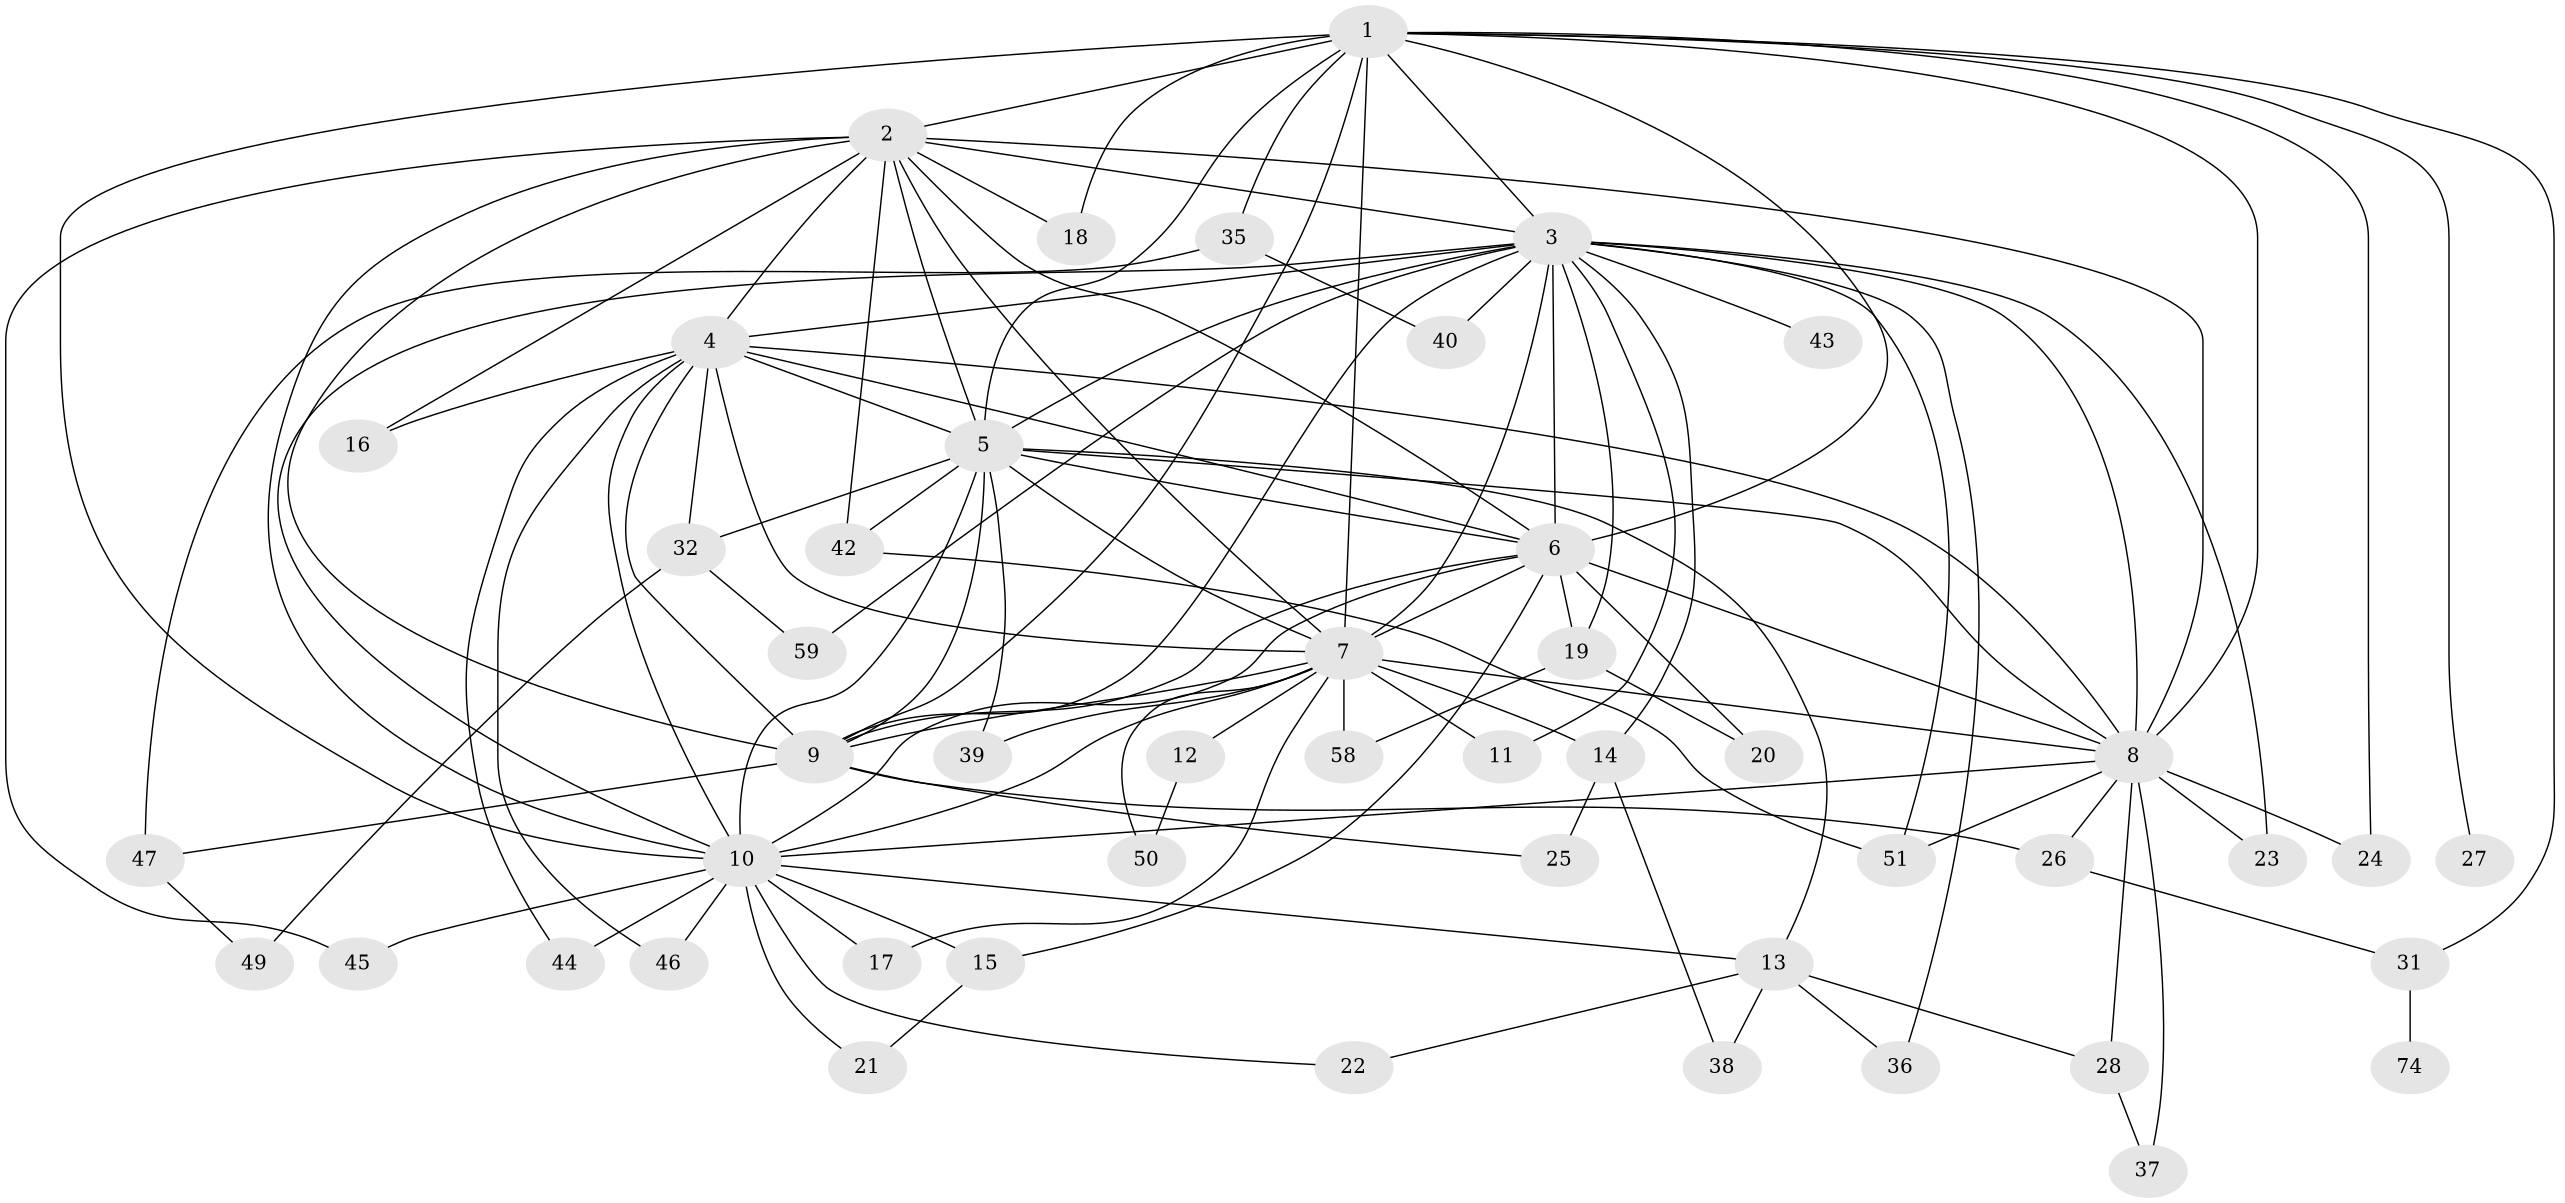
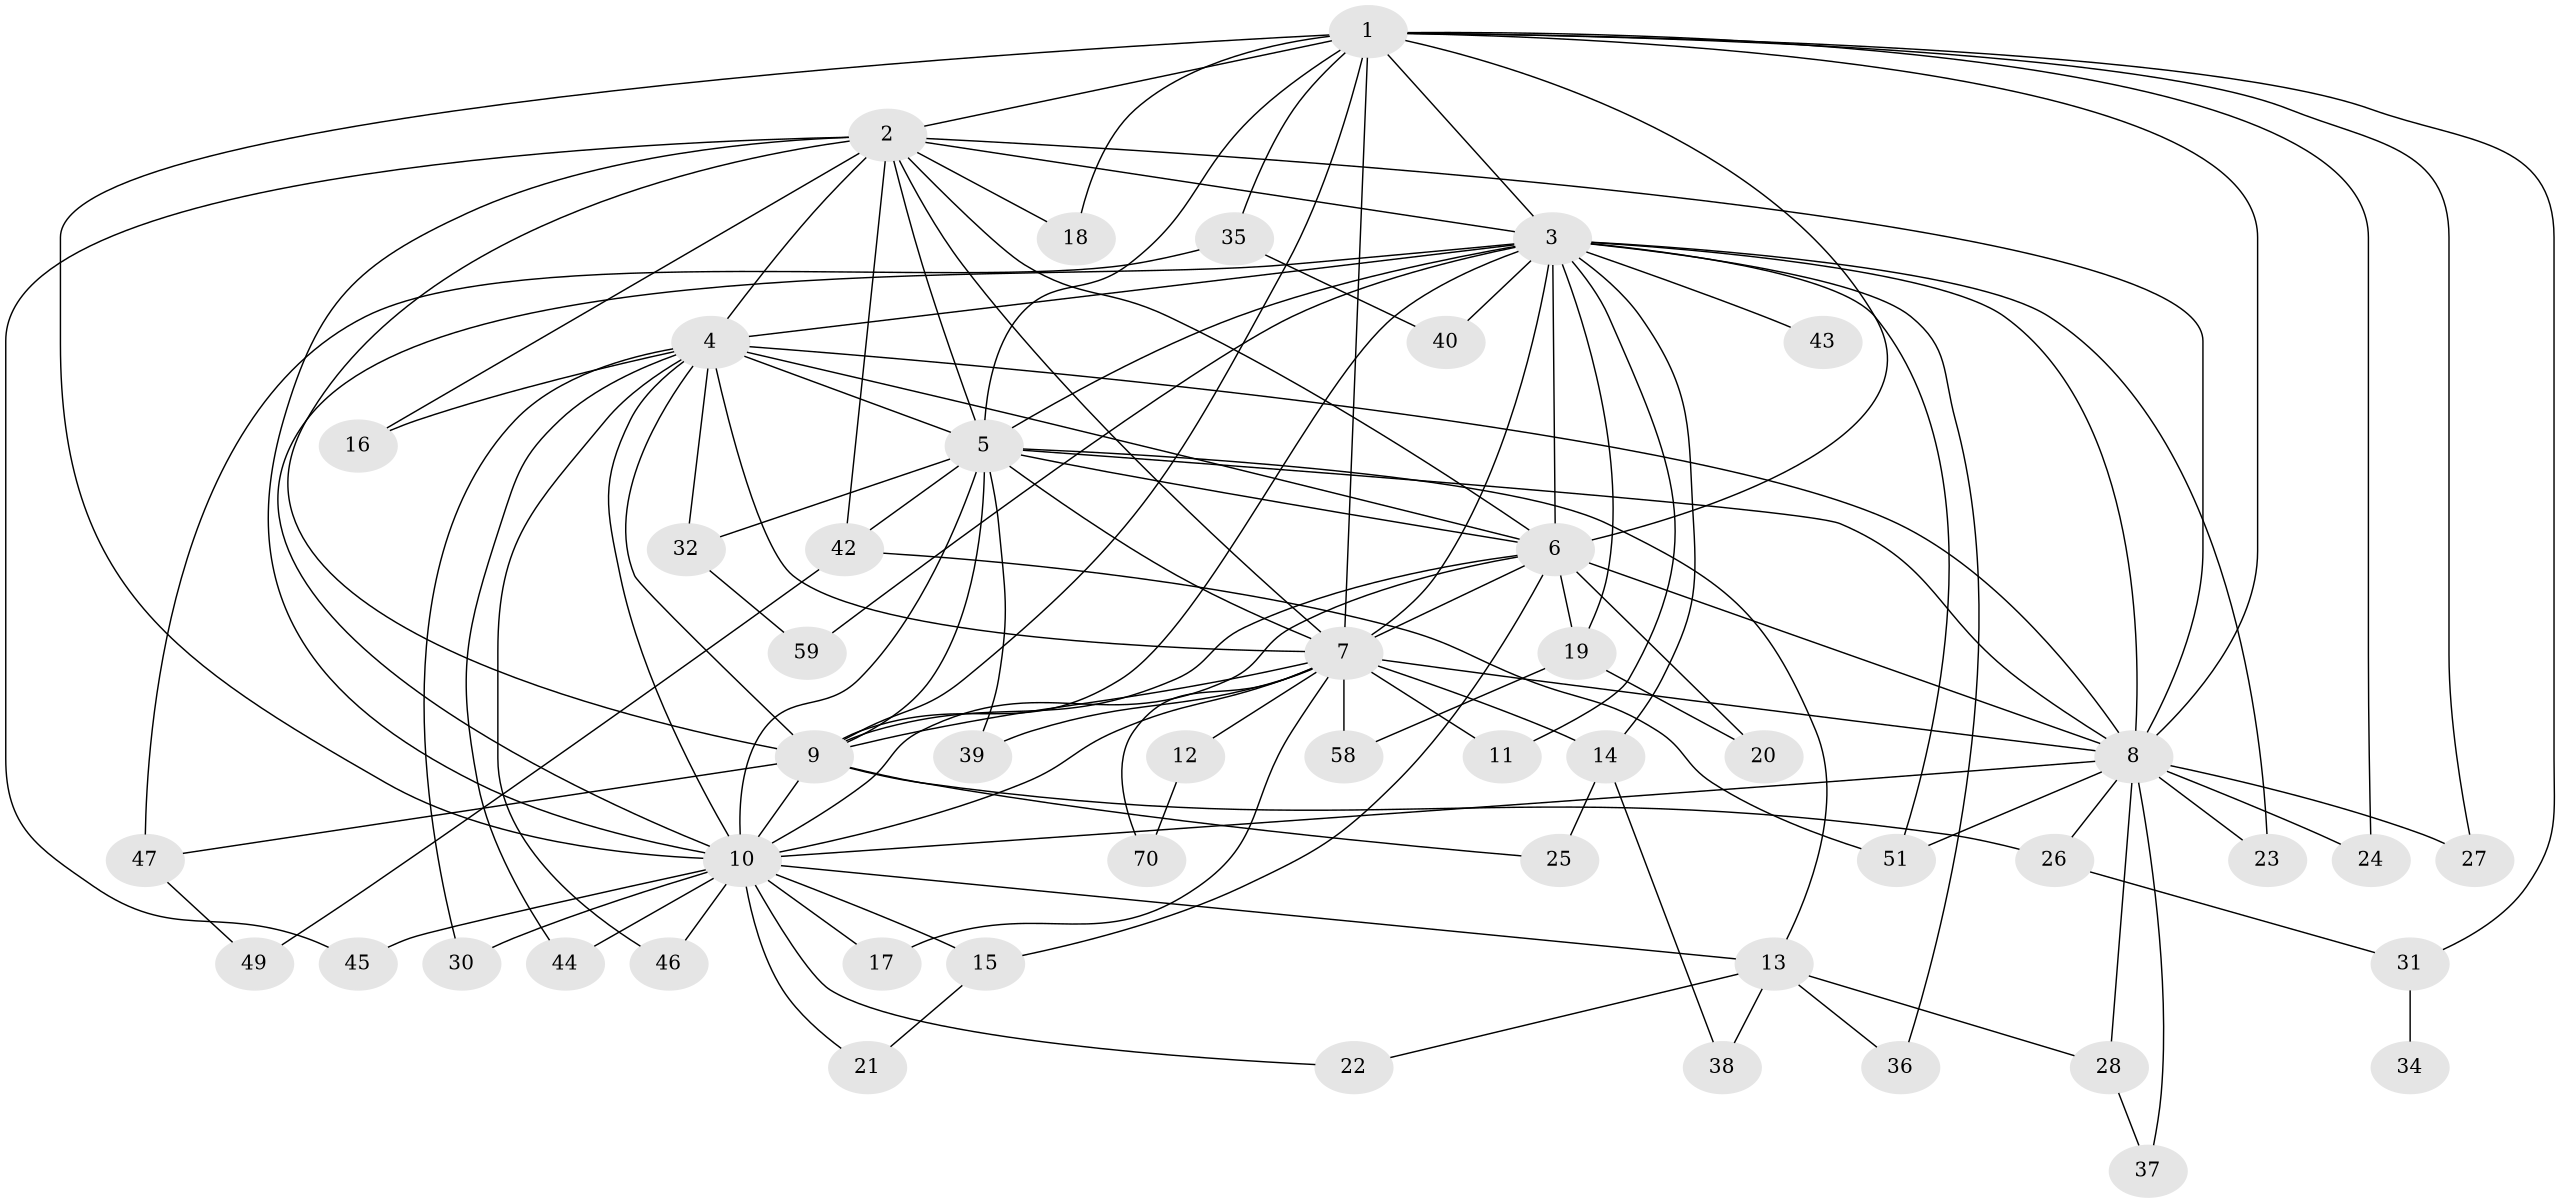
(460, 747) -> (552, 760)
none -> (2309, 799)
none -> (778, 809)
(1147, 860) -> (1147, 860)
none -> (462, 964)
(2410, 1068) -> (2410, 1068)
